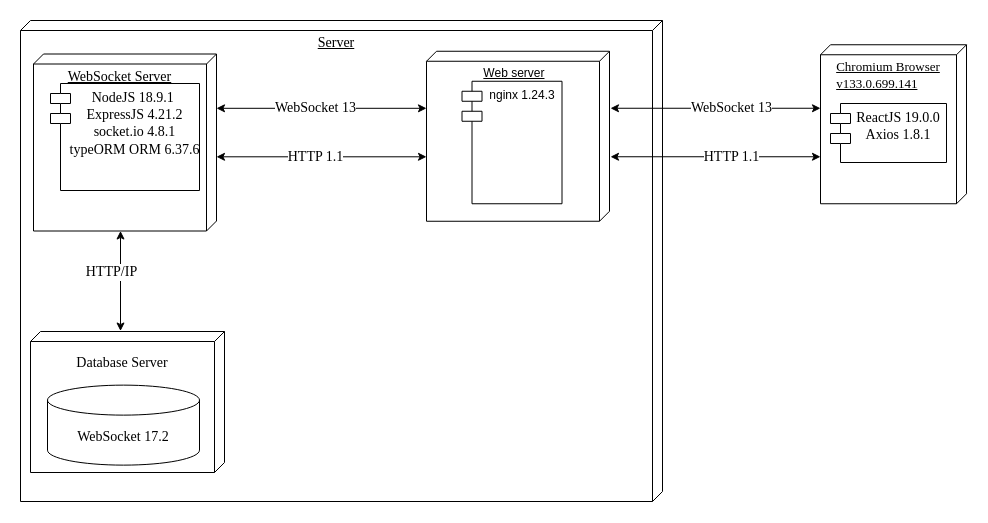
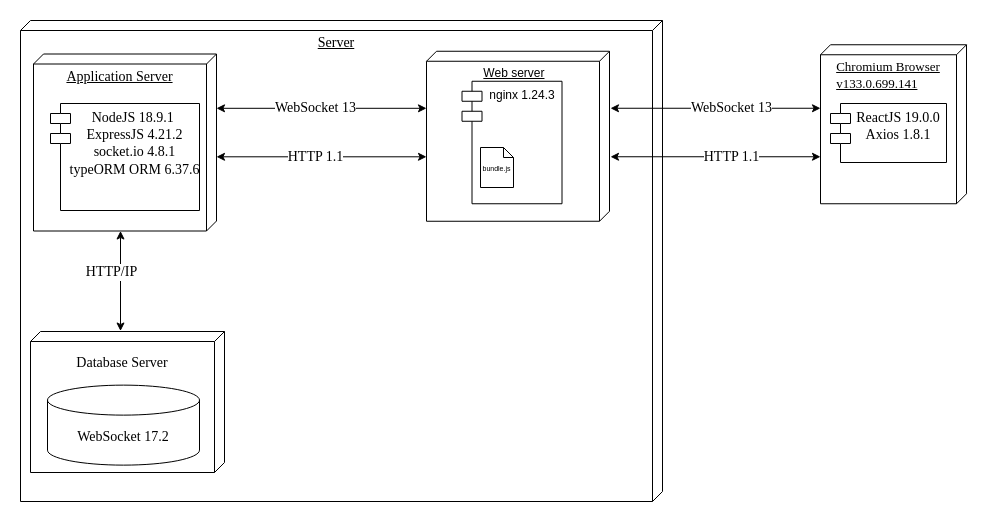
(120, 78) -> (120, 78)
(125, 137) -> (125, 157)
none -> (497, 168)
